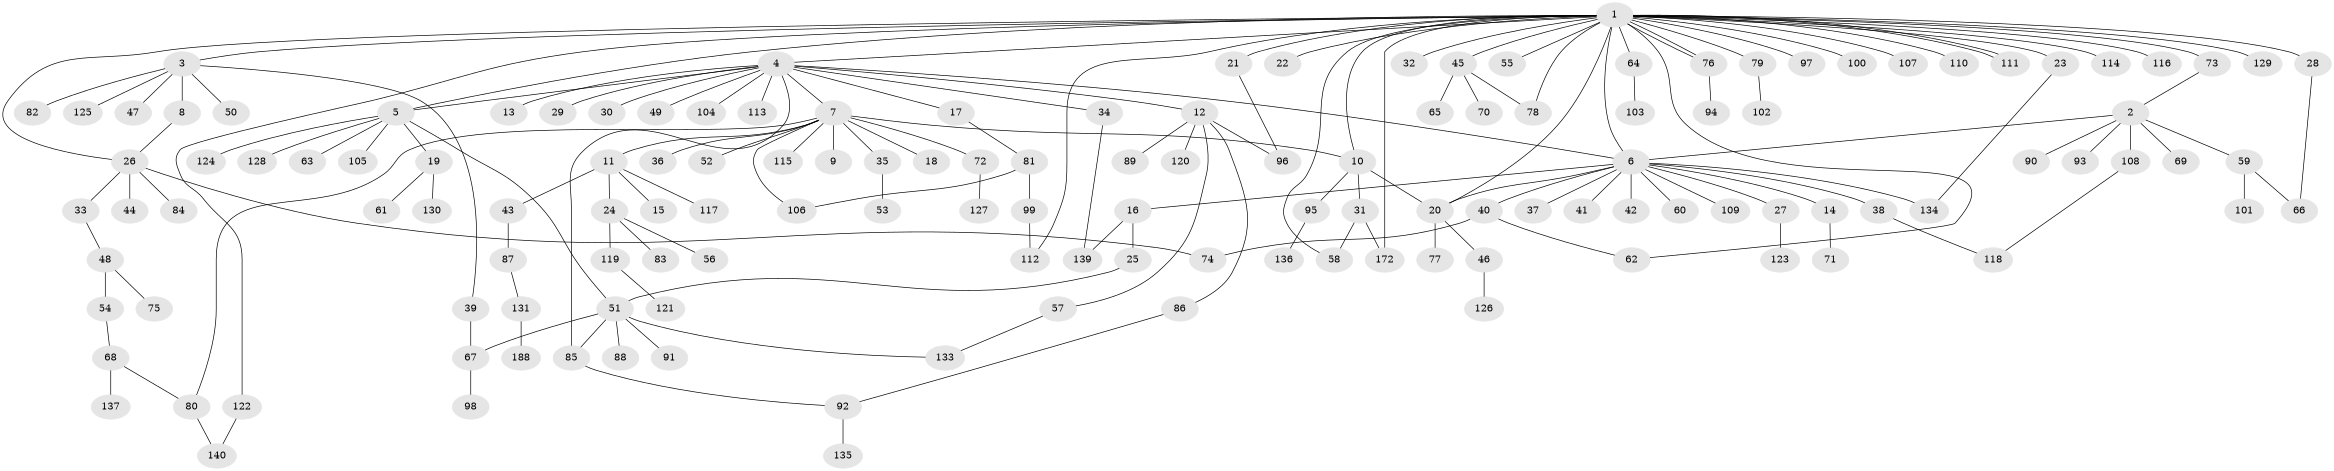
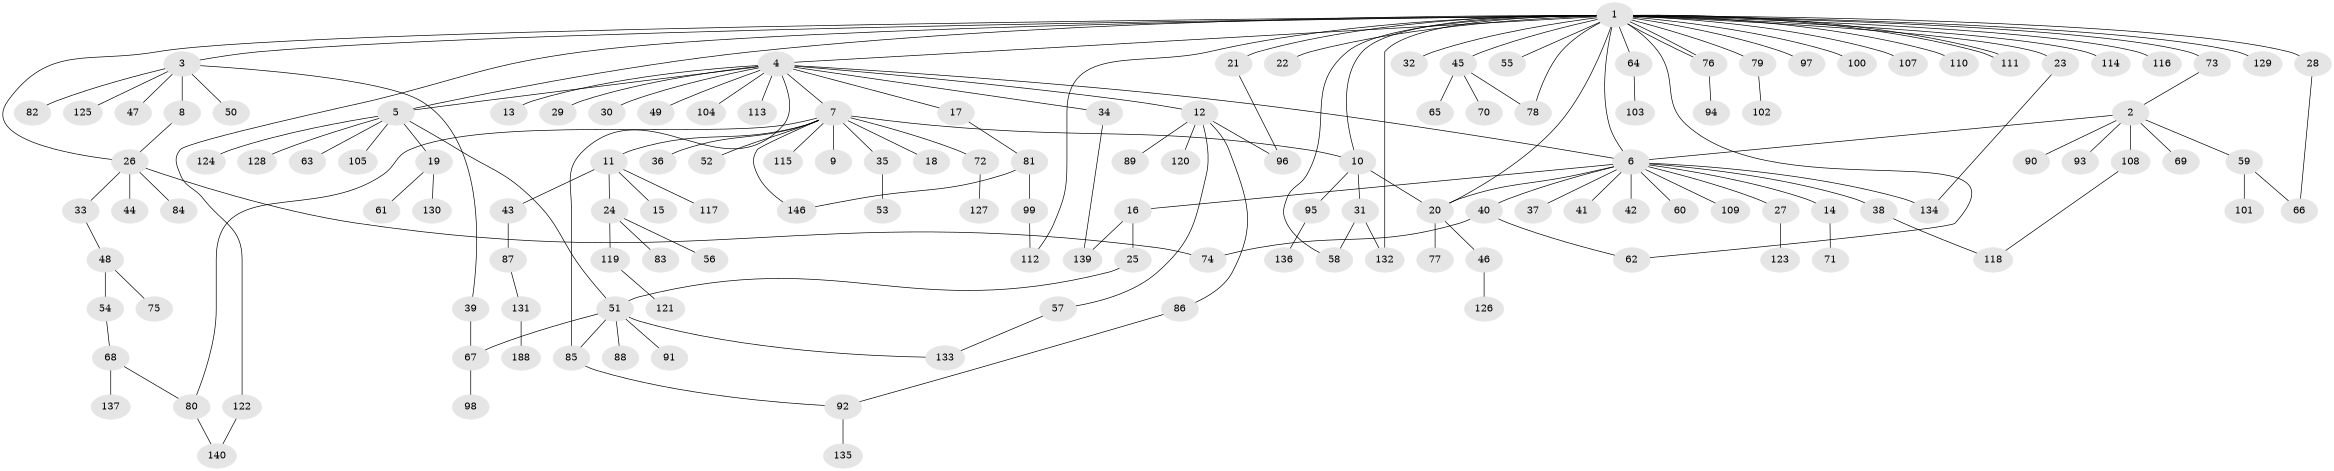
(797, 211) -> (797, 211)
(1385, 260) -> (1385, 260)
